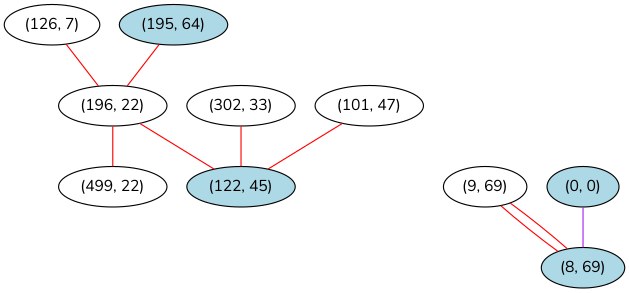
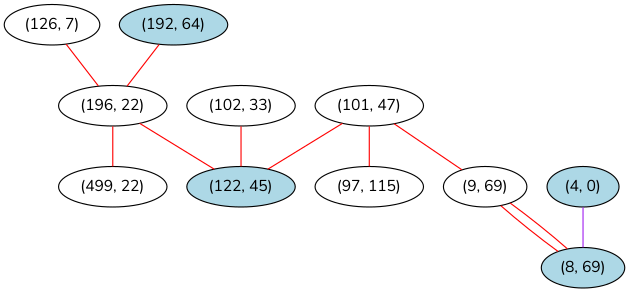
(174, 25) -> (174, 25)
(241, 106) -> (241, 106)
none -> (428, 147)
none -> (369, 187)
(583, 187) -> (583, 187)
